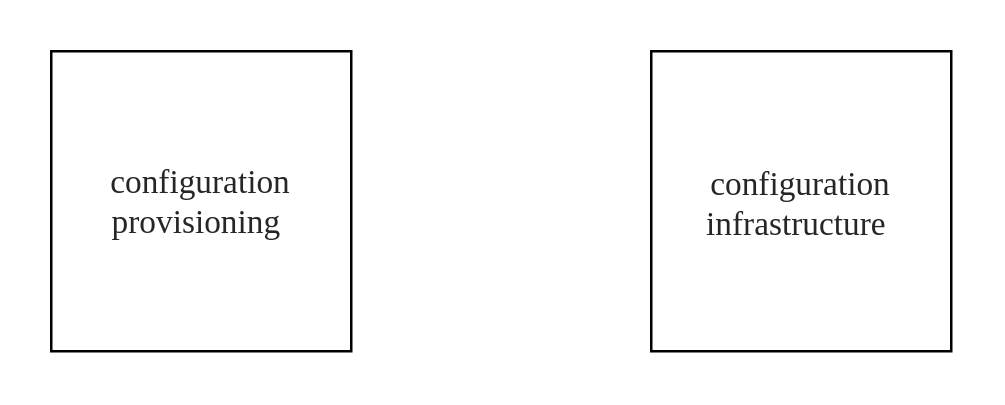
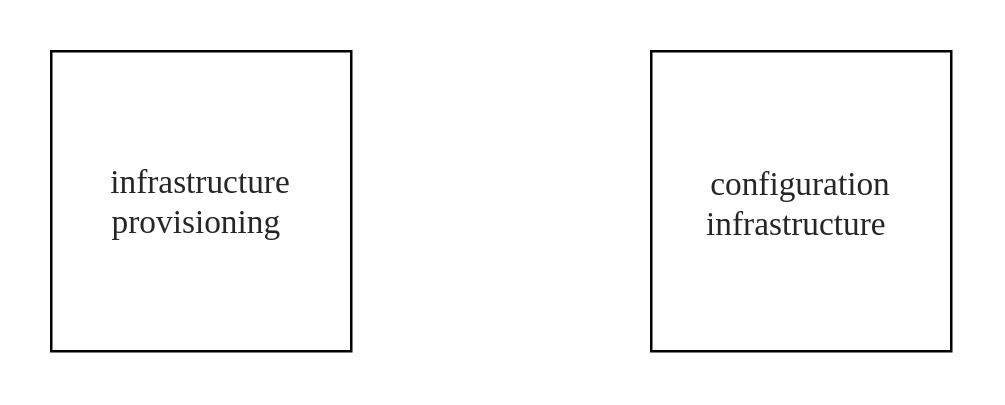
(201, 201) -> (201, 201)
